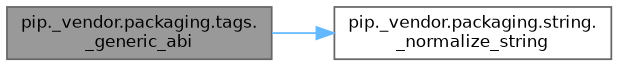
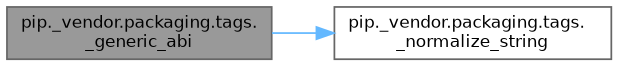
(473, 33) -> (473, 33)
